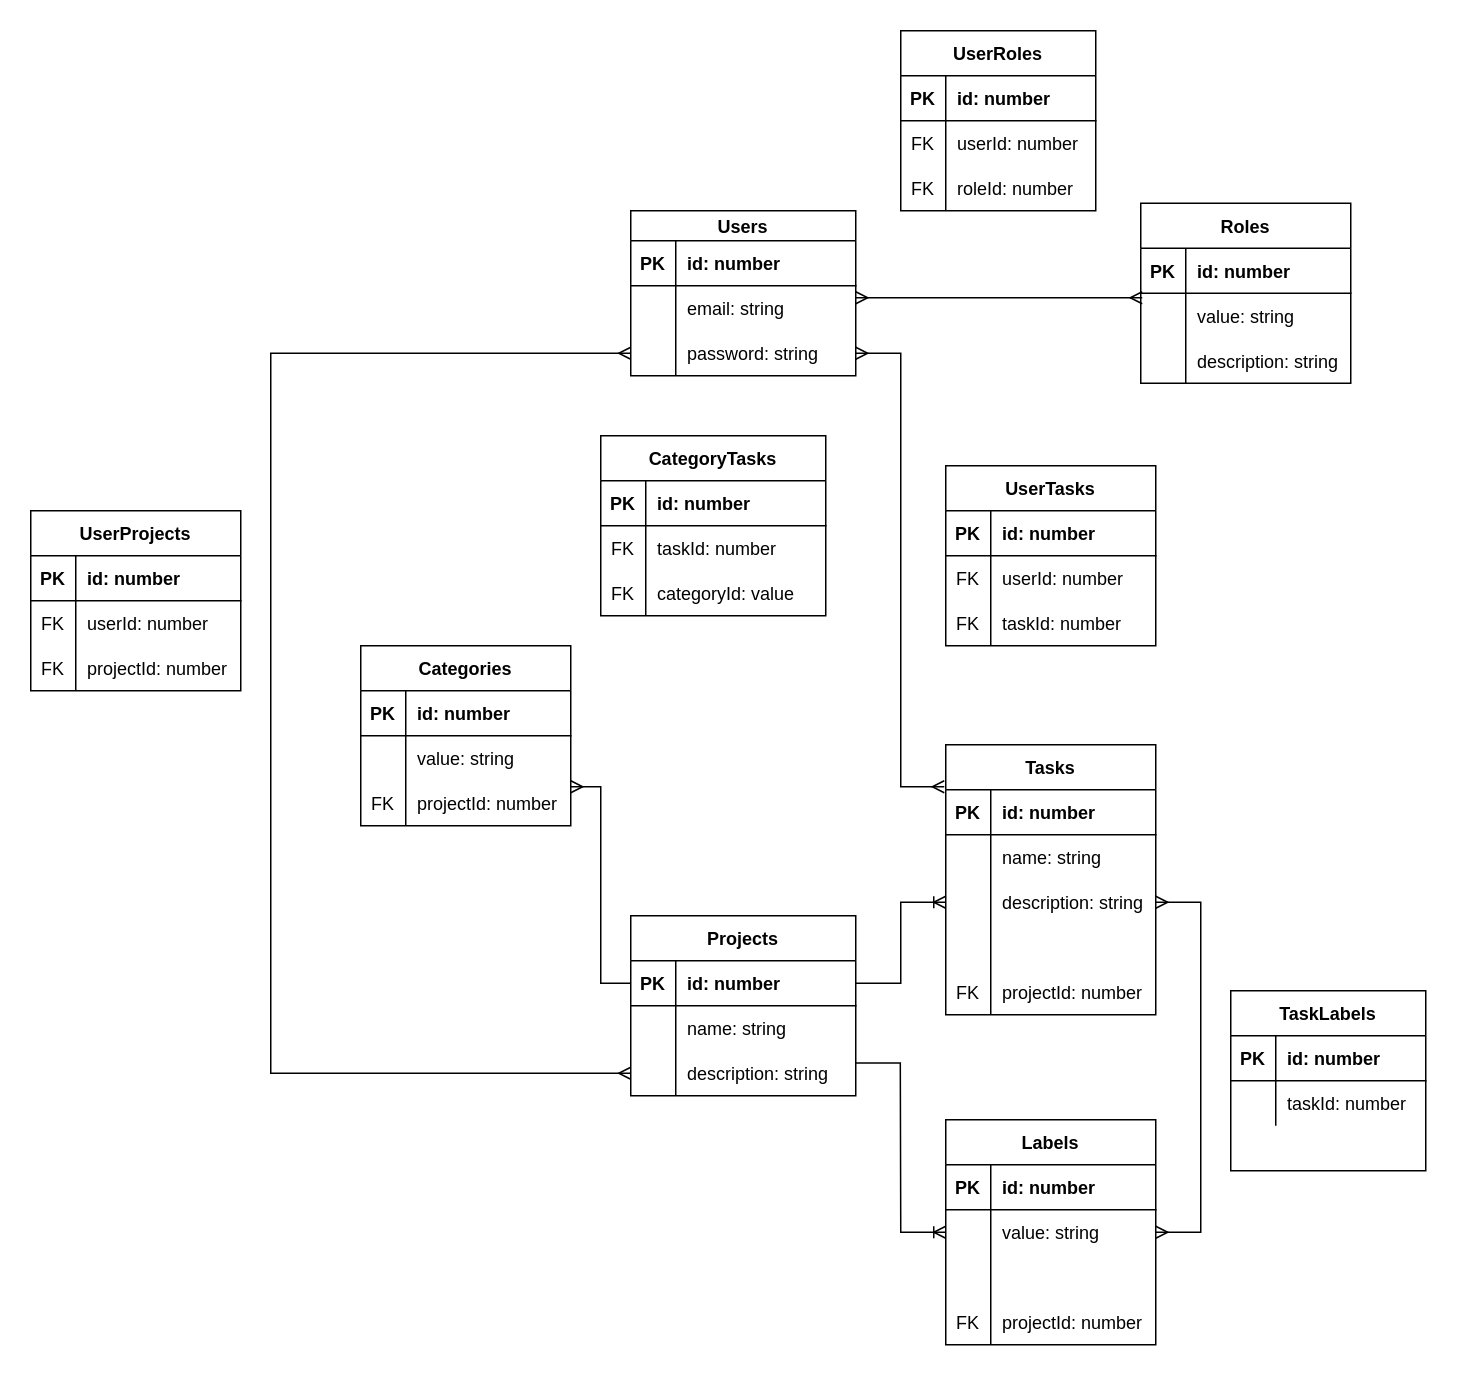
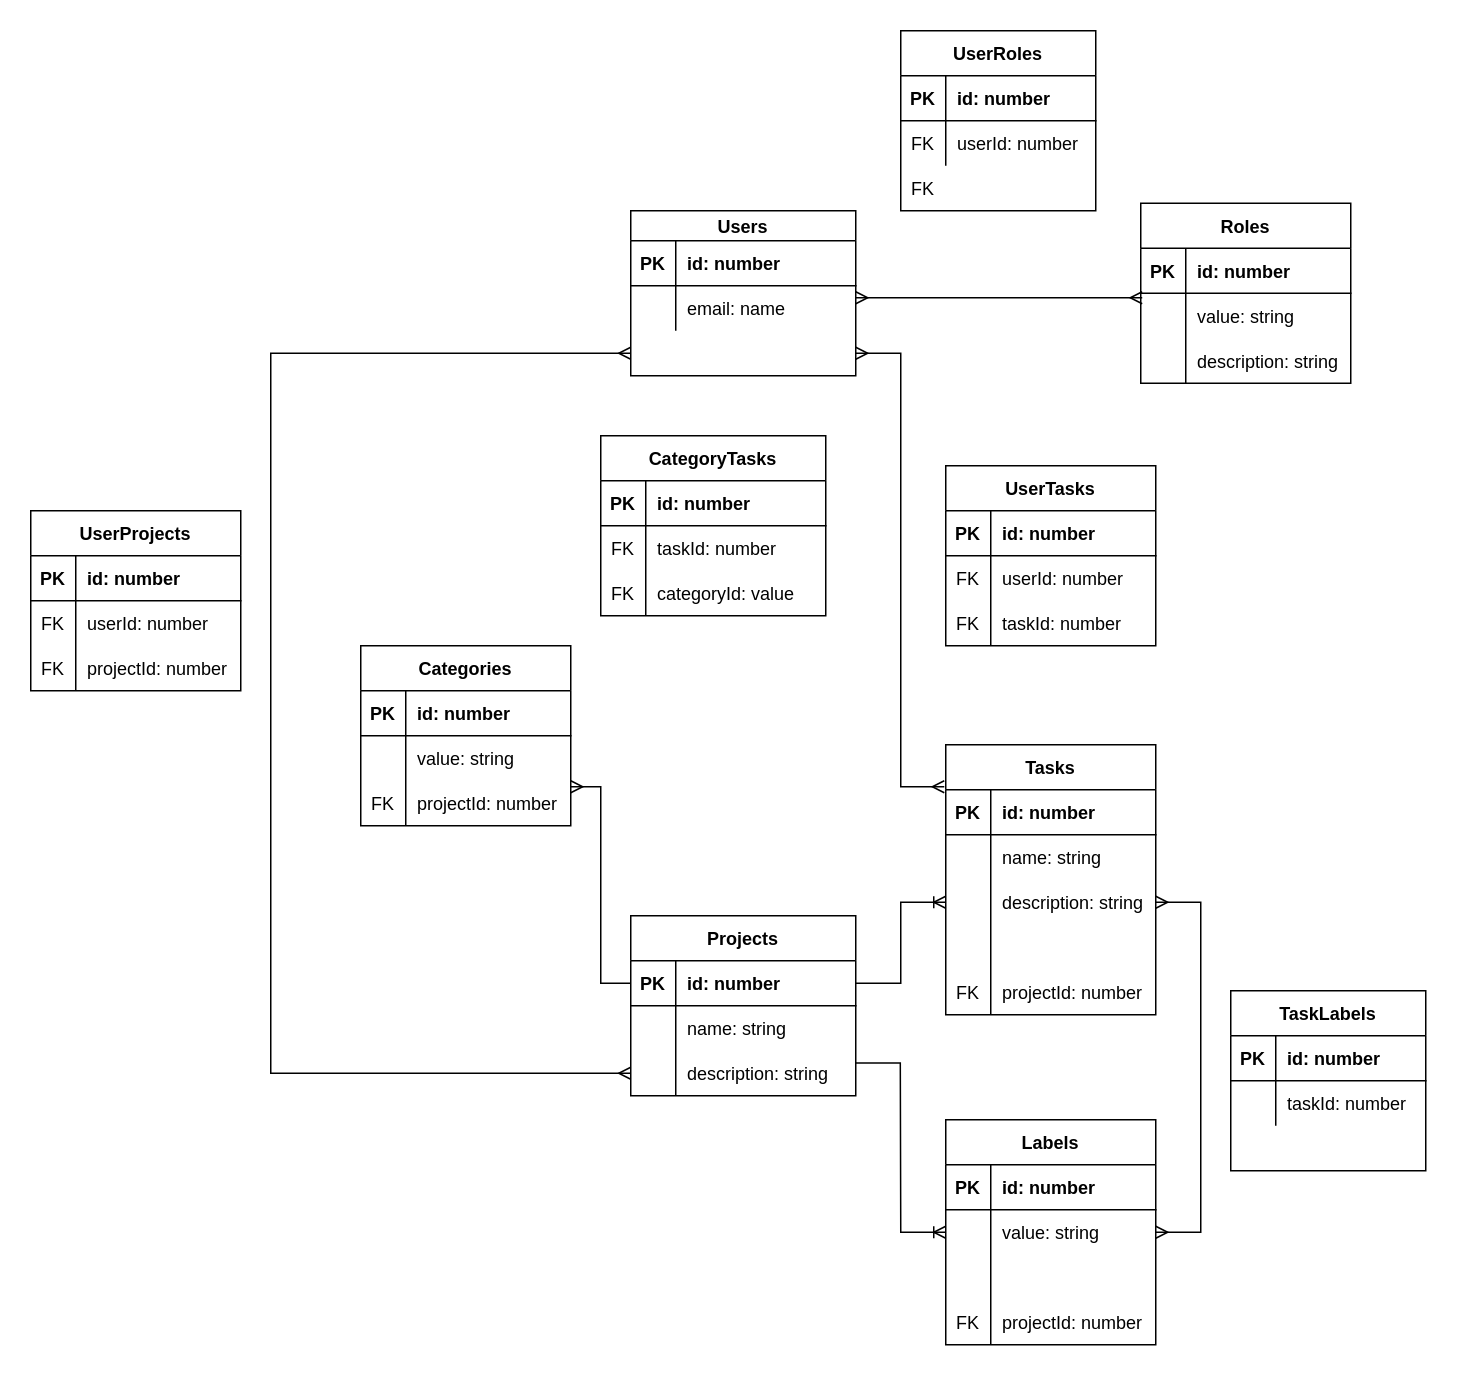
(1021, 188) -> none
(741, 309) -> (733, 309)
(766, 353) -> none
